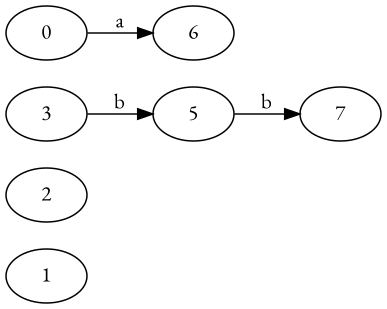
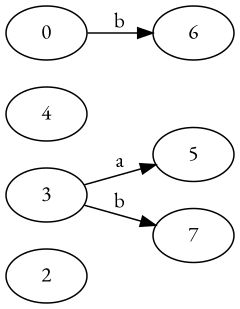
(120, 22) -> (120, 22)
(120, 103) -> (120, 161)
none -> (46, 114)
(259, 114) -> (113, 213)
(46, 276) -> none
